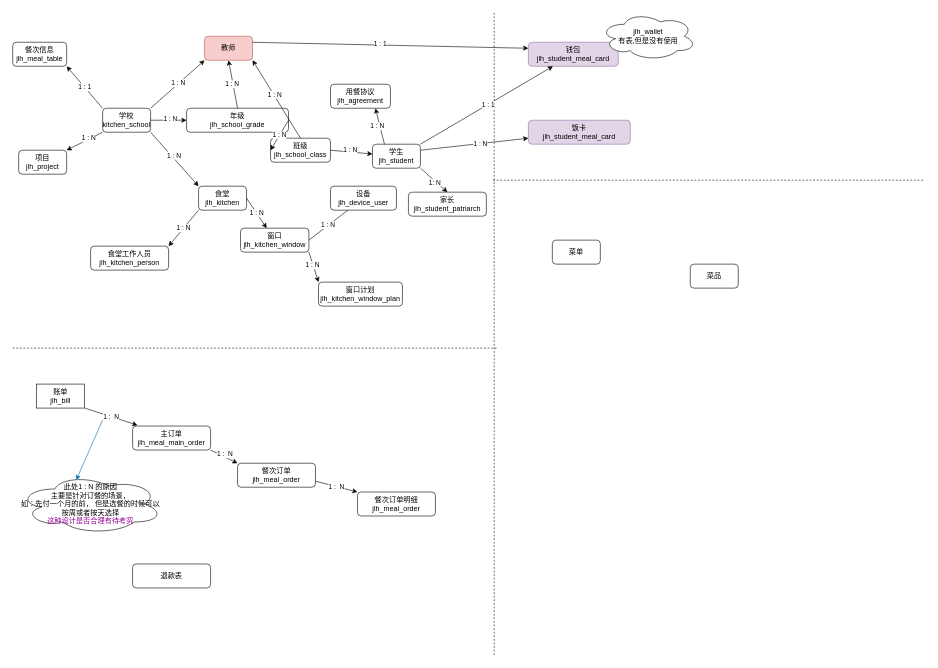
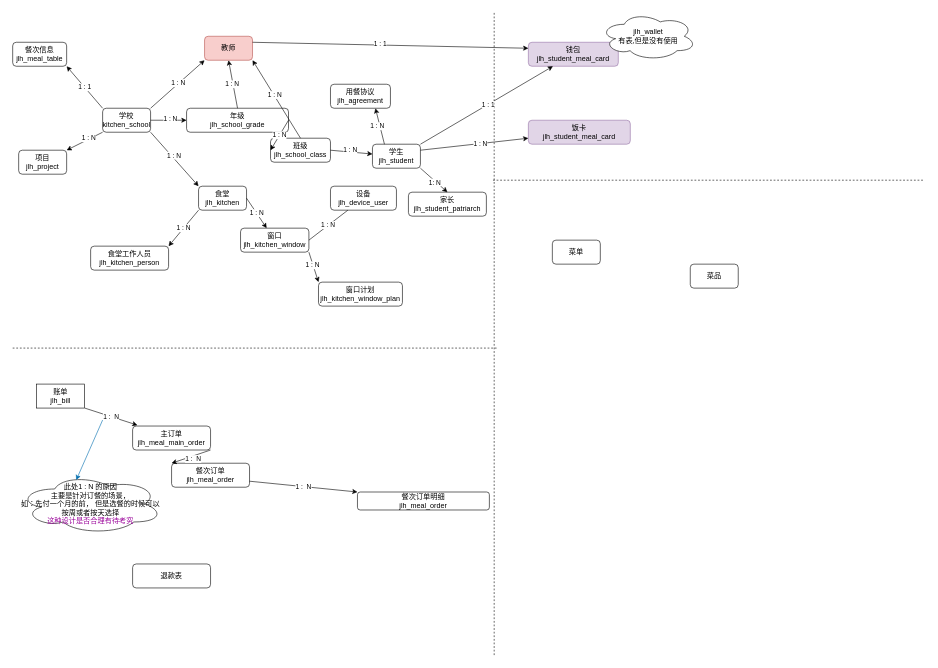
(276, 476) -> (210, 476)
(396, 504) -> (423, 501)
